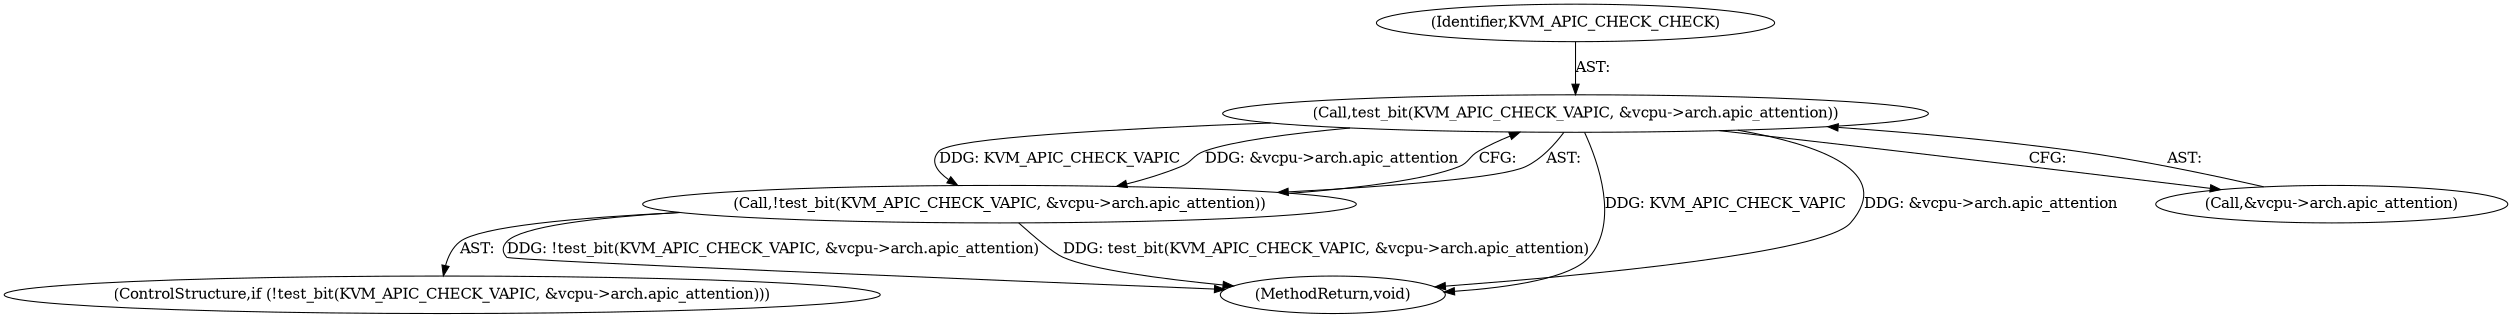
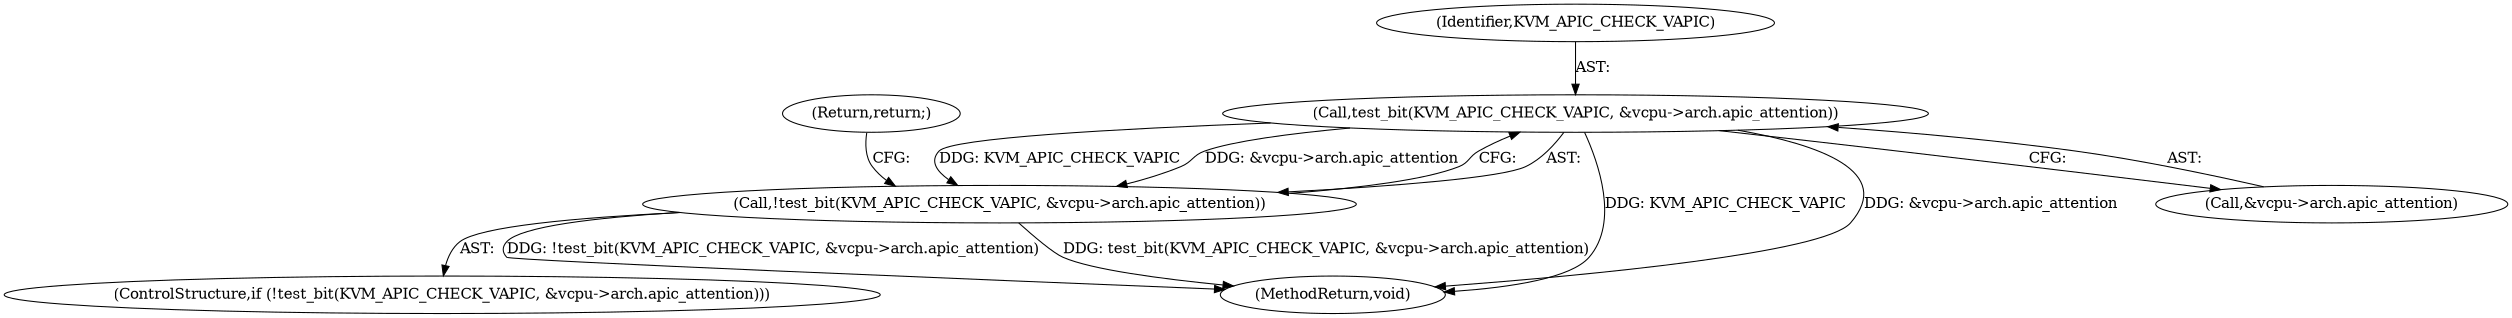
(1576, 23) -> (1576, 23)
none -> (871, 114)
